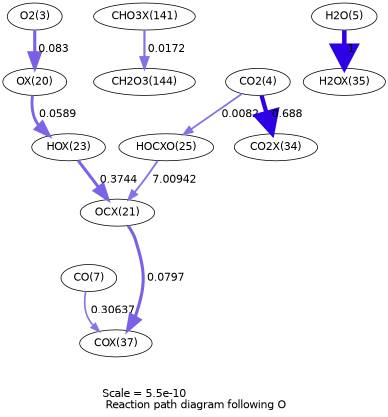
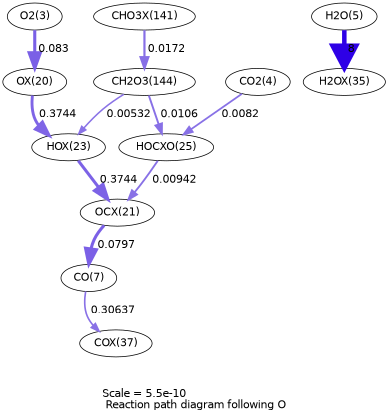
(350, 49) -> (350, 49)
none -> (102, 110)
none -> (154, 110)
(56, 115) -> (56, 115)
(276, 147) -> none
(173, 180) -> (173, 180)
(143, 270) -> (96, 236)
